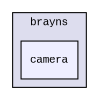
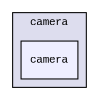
(49, 23) -> (49, 23)
